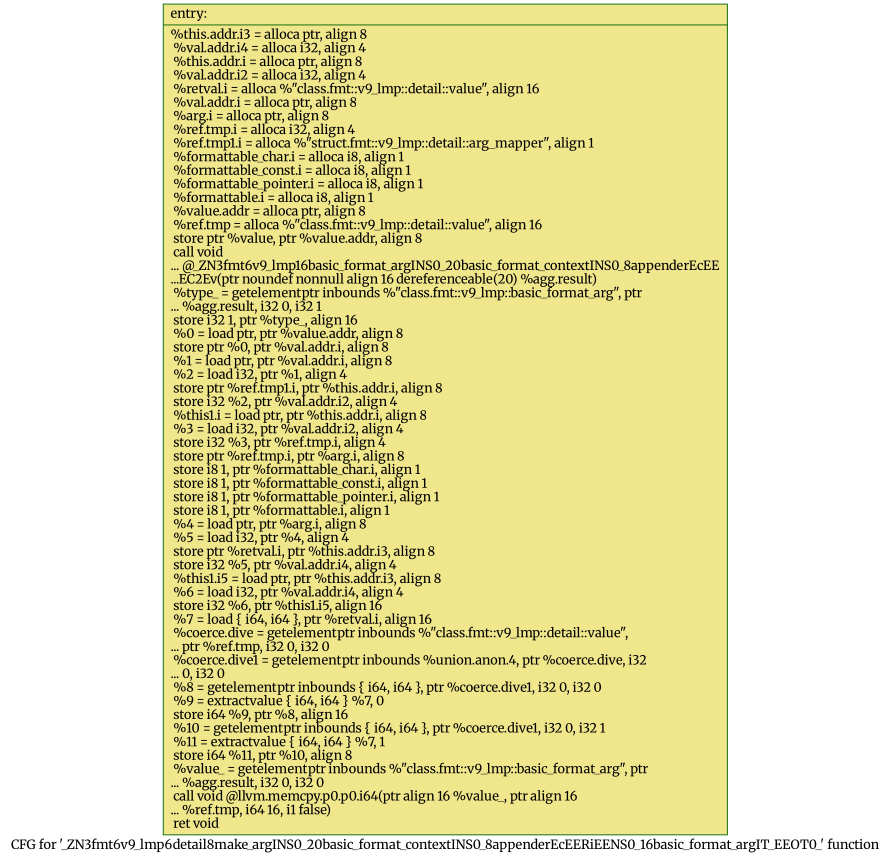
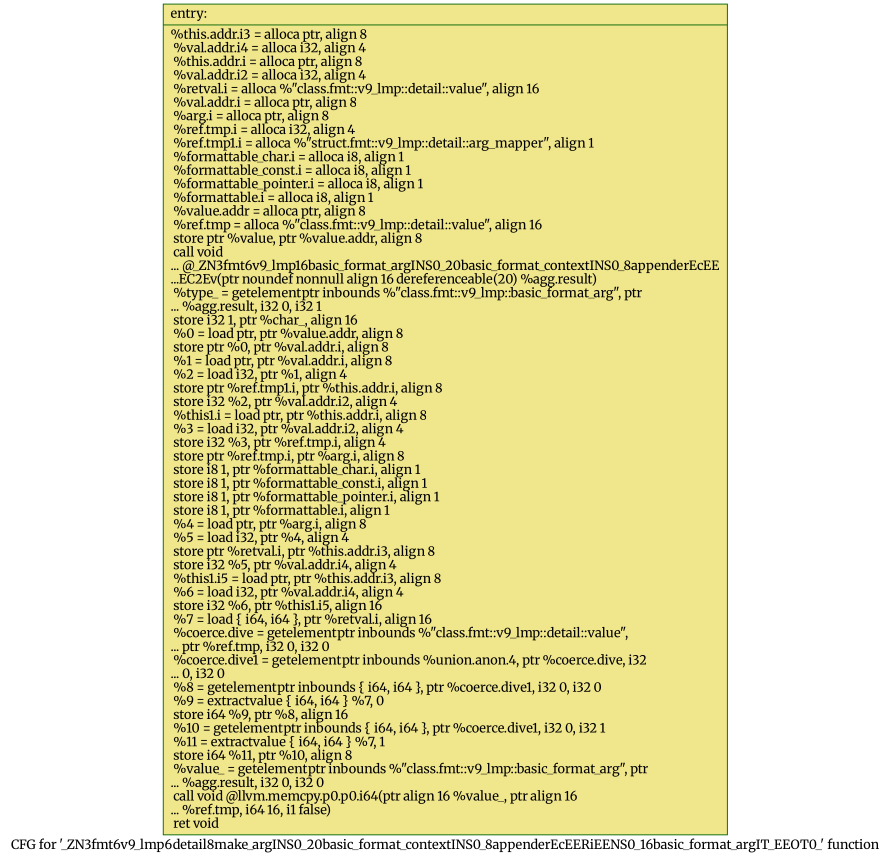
(264, 321) -> (264, 321)
